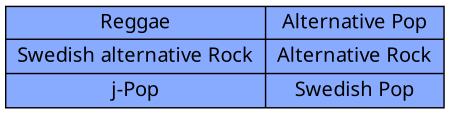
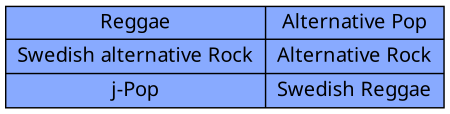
(355, 90) -> (355, 90)
